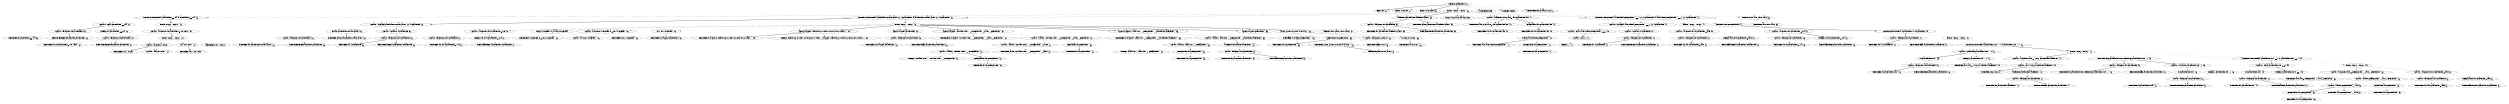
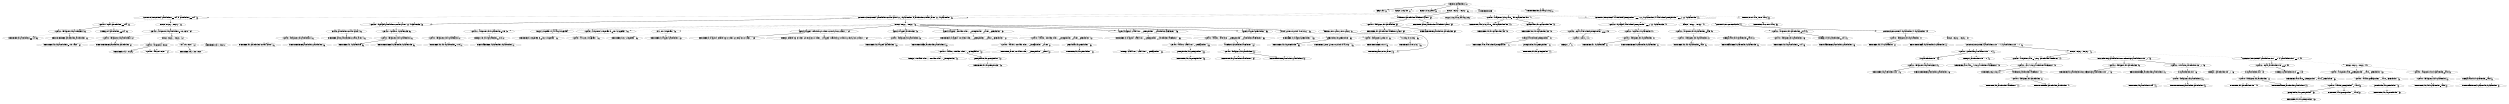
(1508, 11) -> none
(1357, 48) -> (1409, 34)
